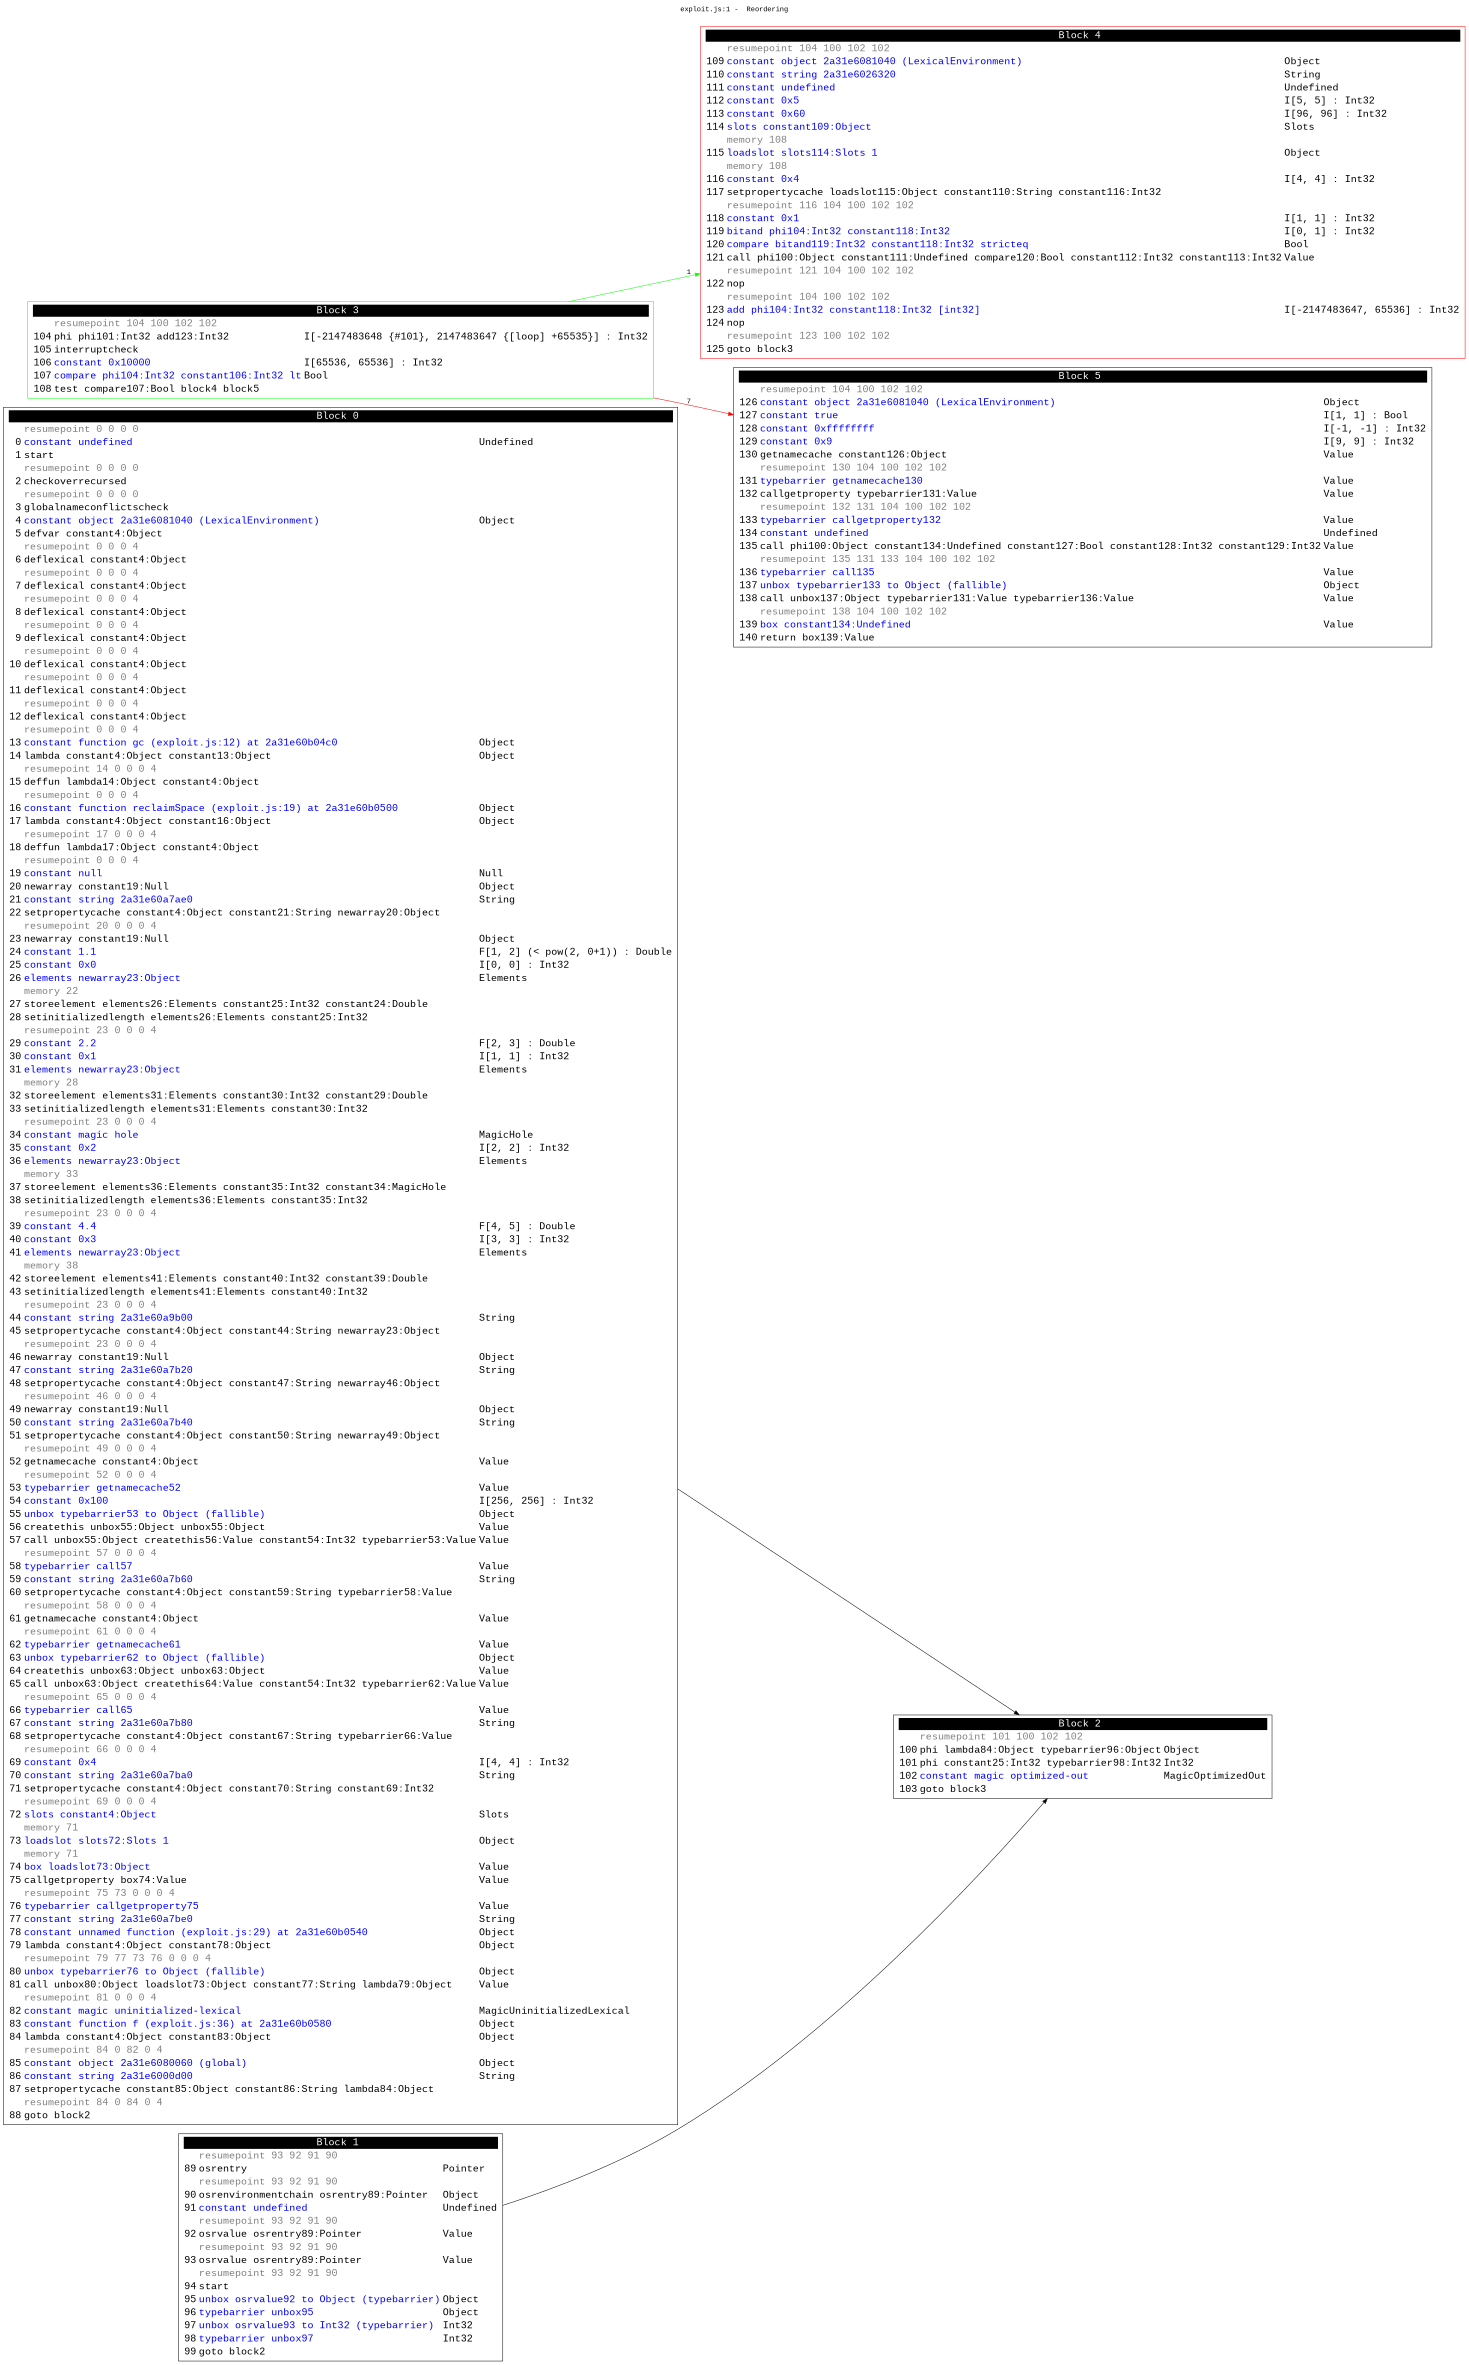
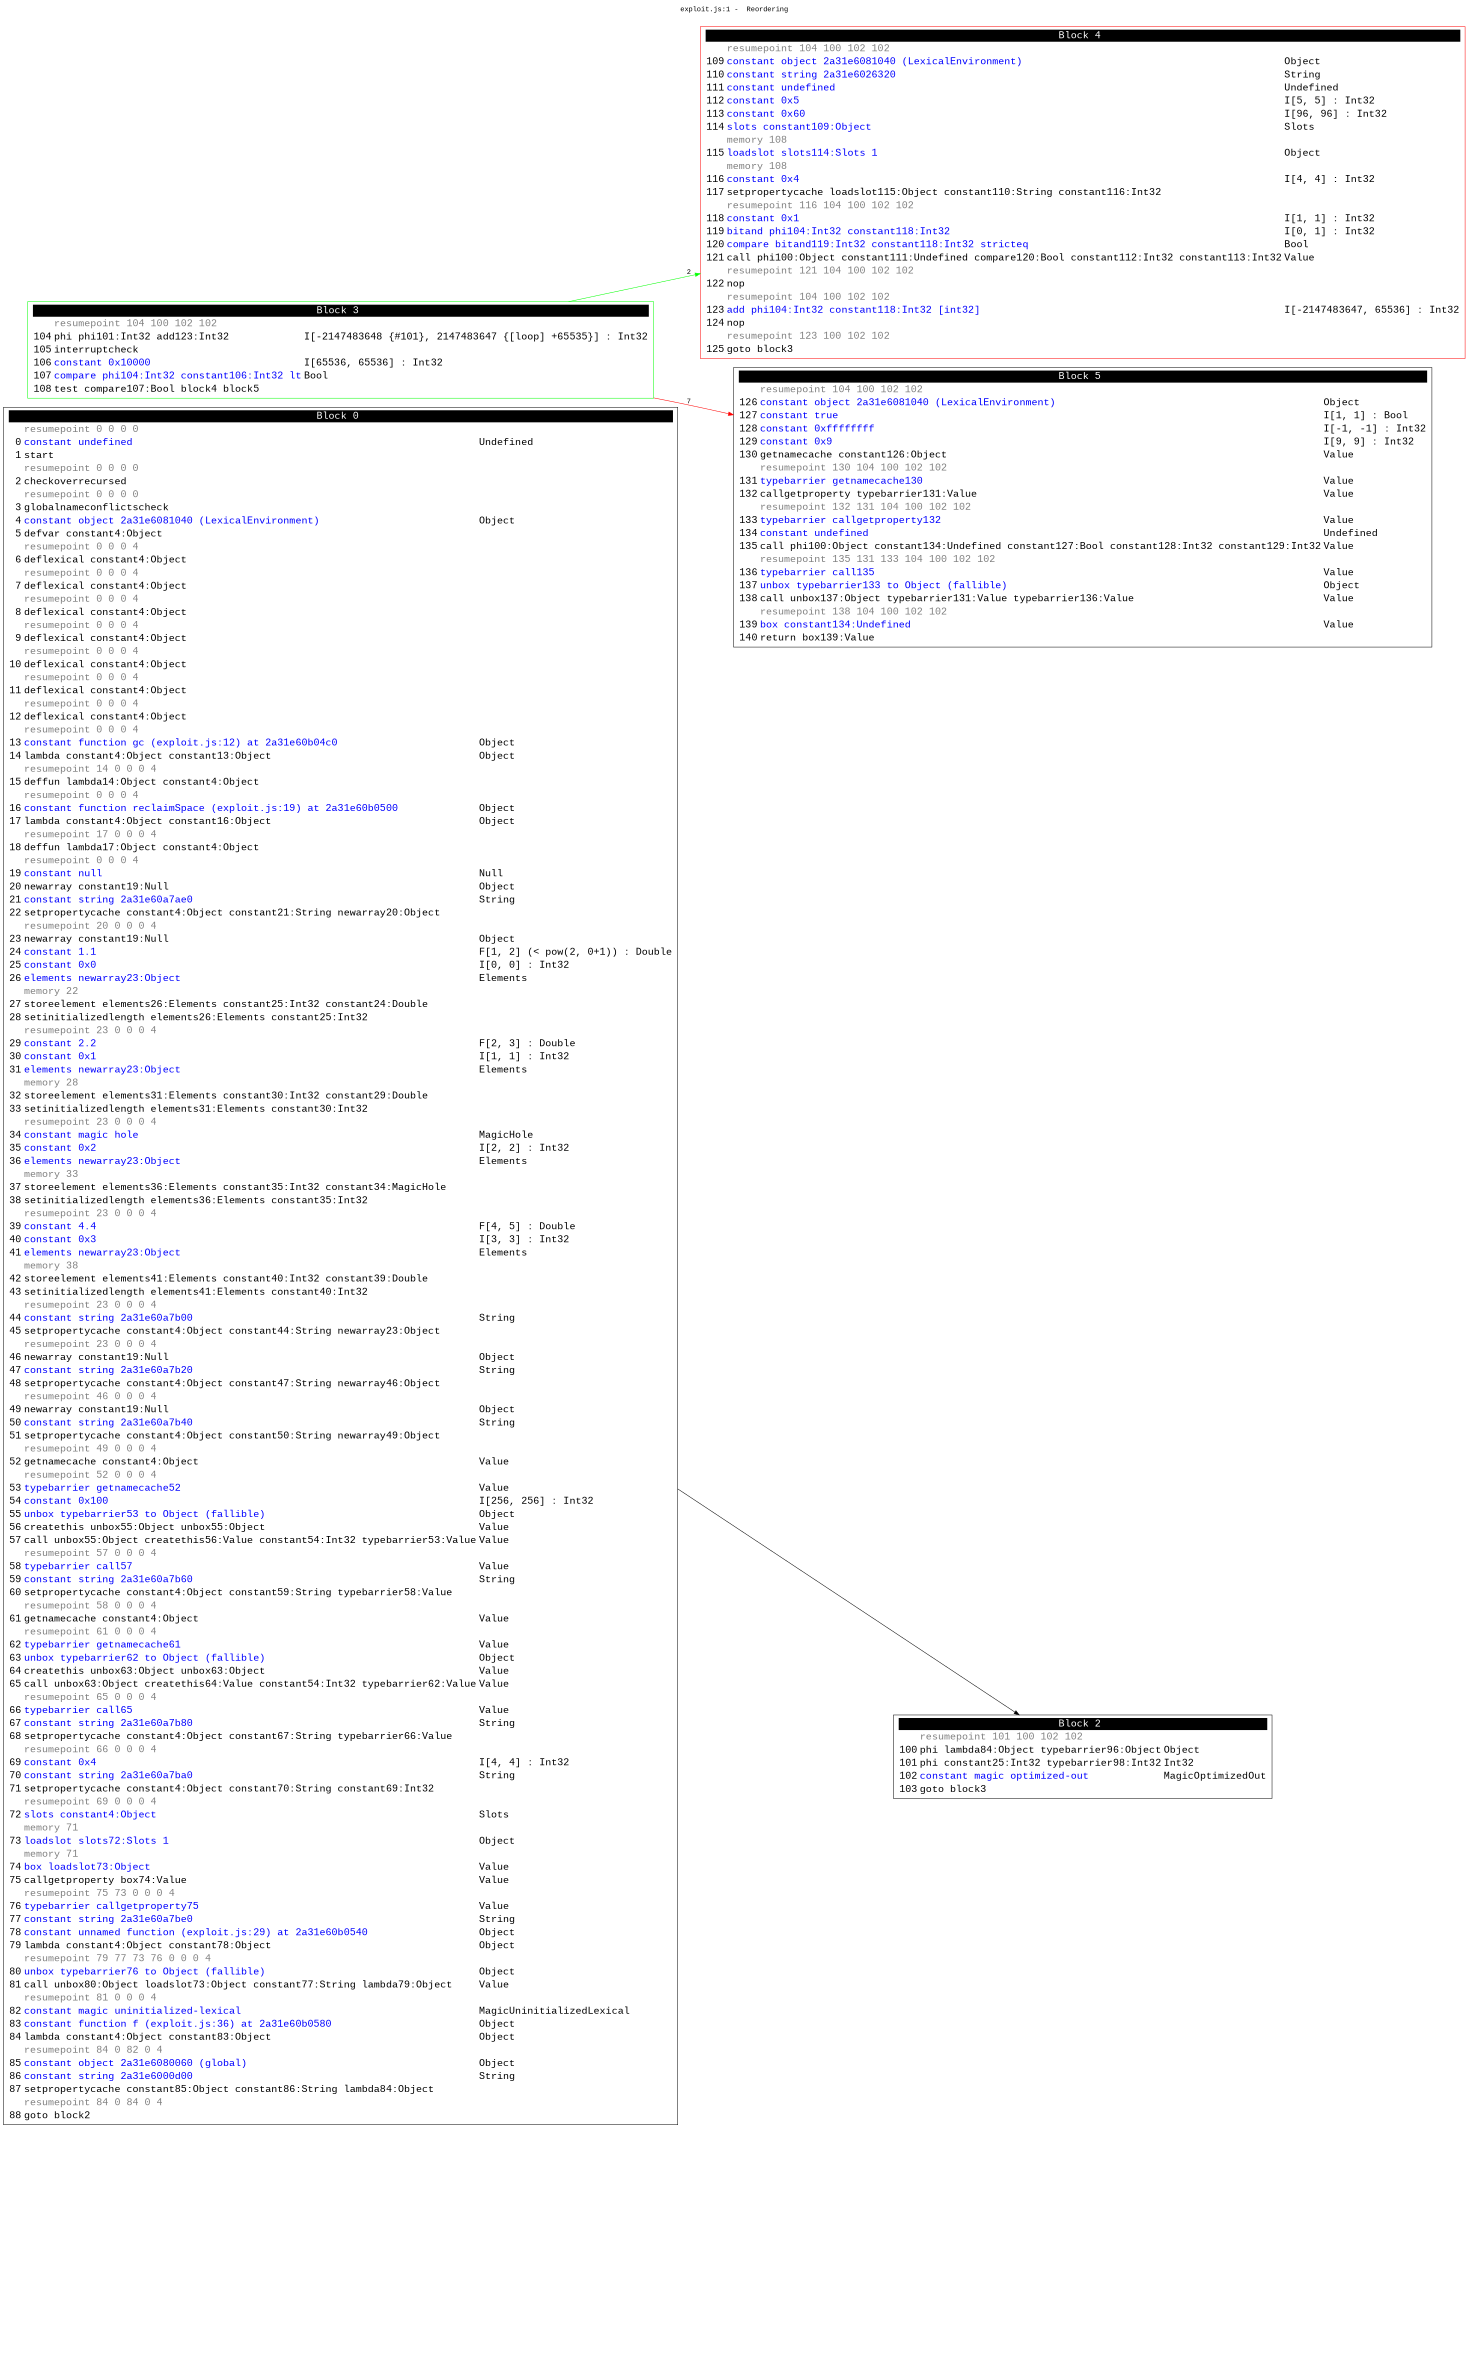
(689, 272) -> (689, 272)
(109, 1318) -> (109, 1318)
(341, 2247) -> none
